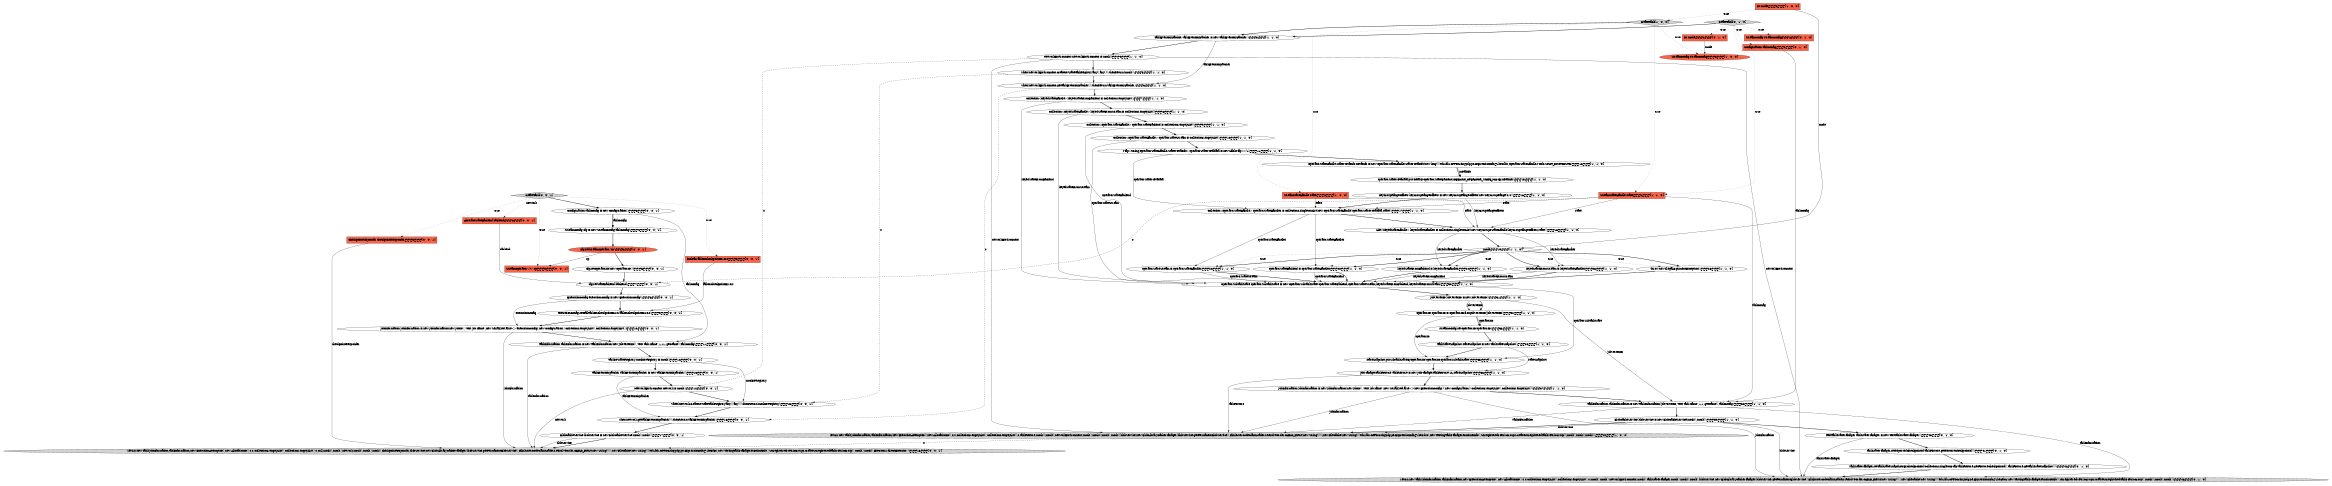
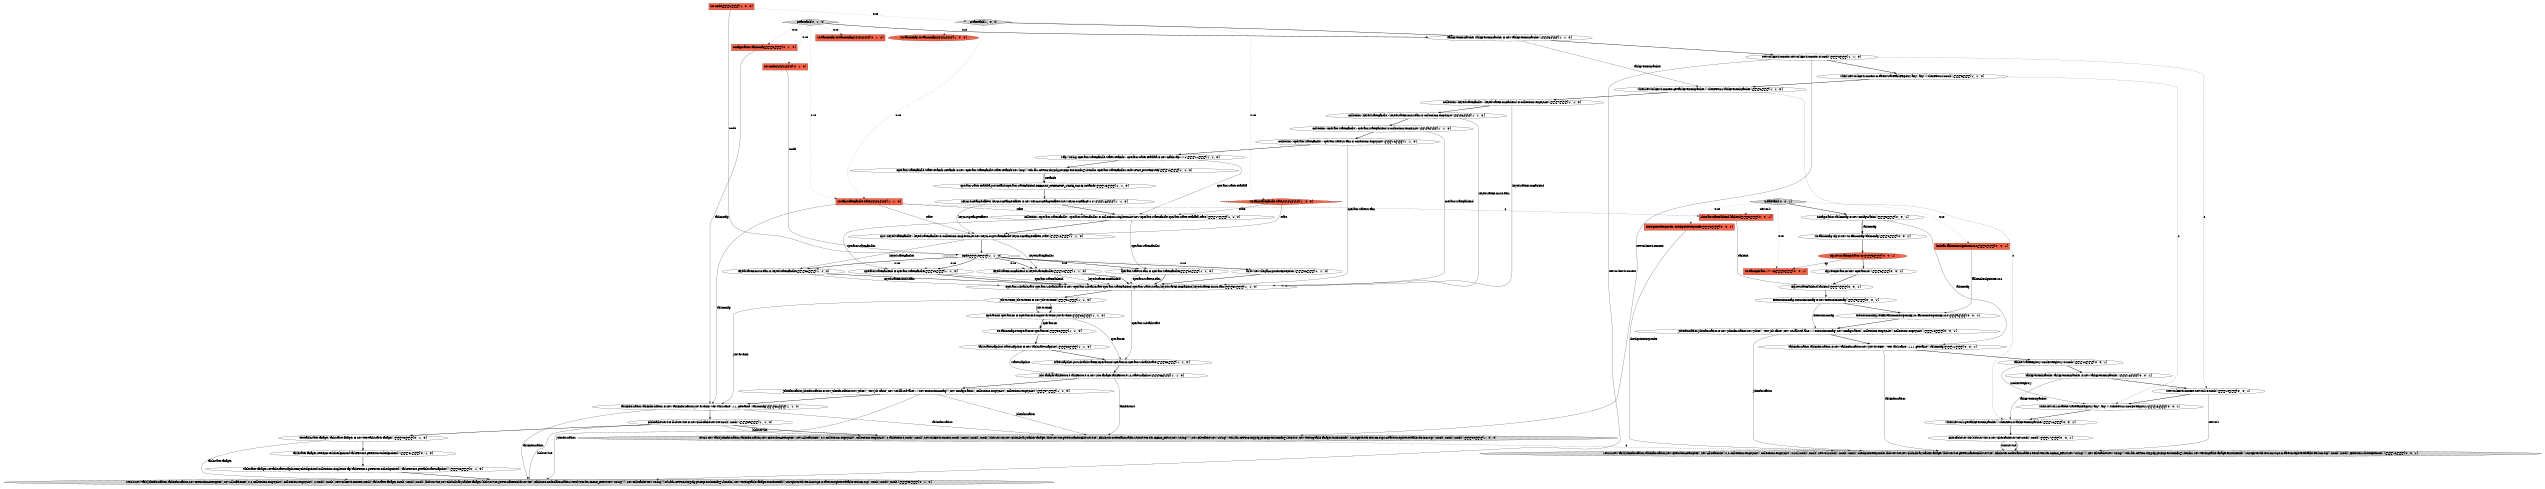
(1705, 47) -> (794, 233)
(1315, 195) -> (1281, 202)
(1132, 237) -> (1300, 207)
